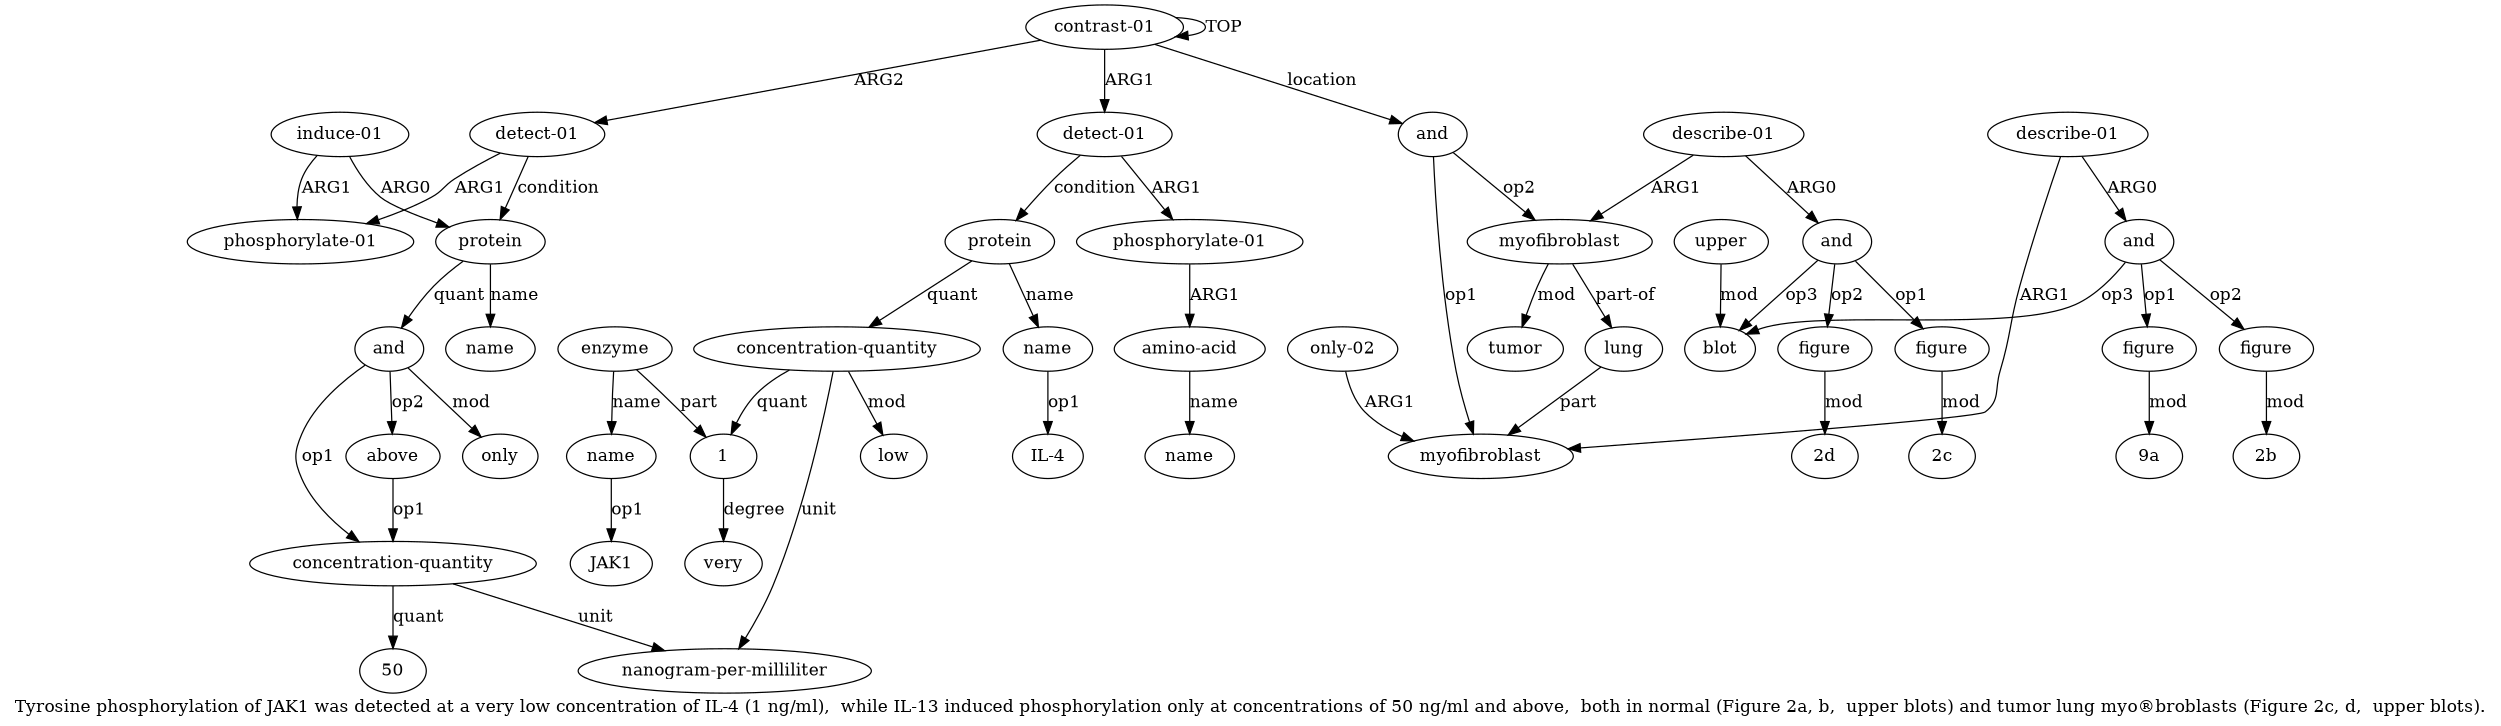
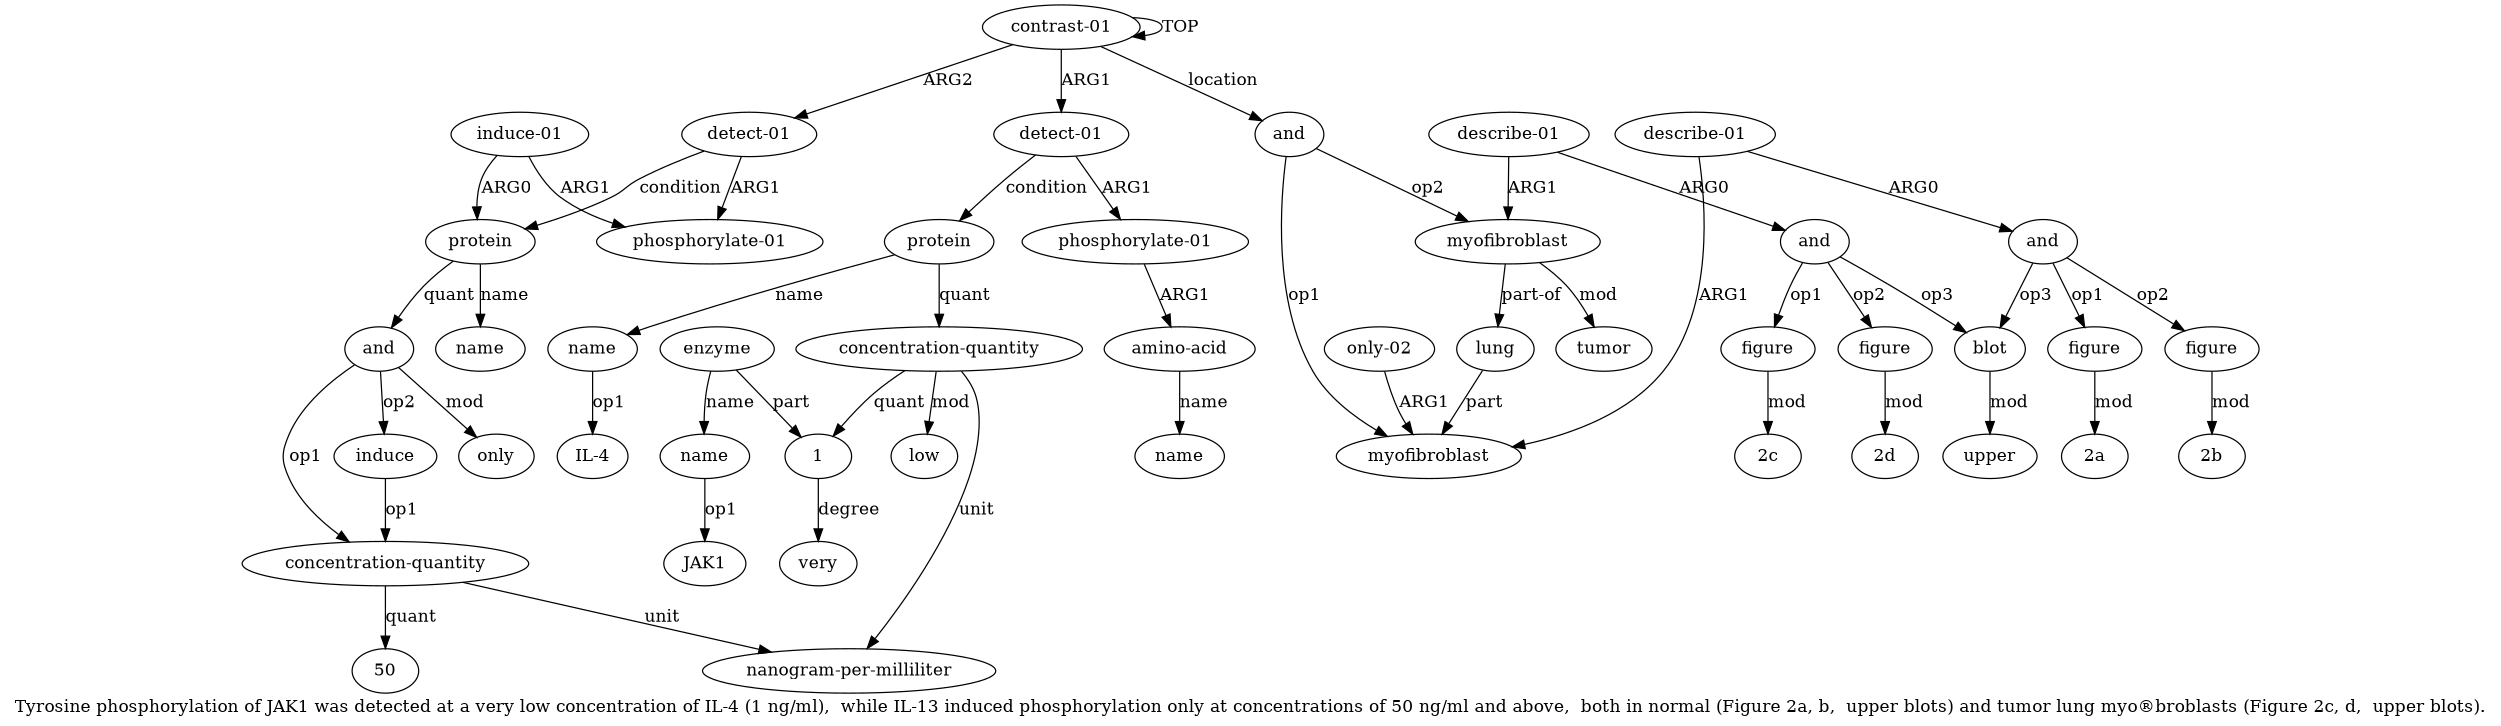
(1721, 289) -> (1990, 396)
(393, 456) -> (385, 456)
(2149, 456) -> (2095, 456)
